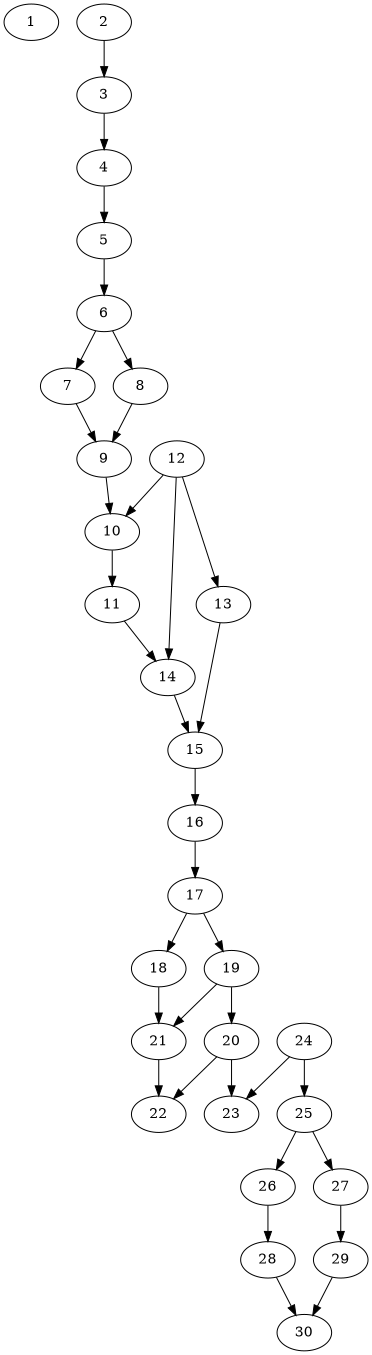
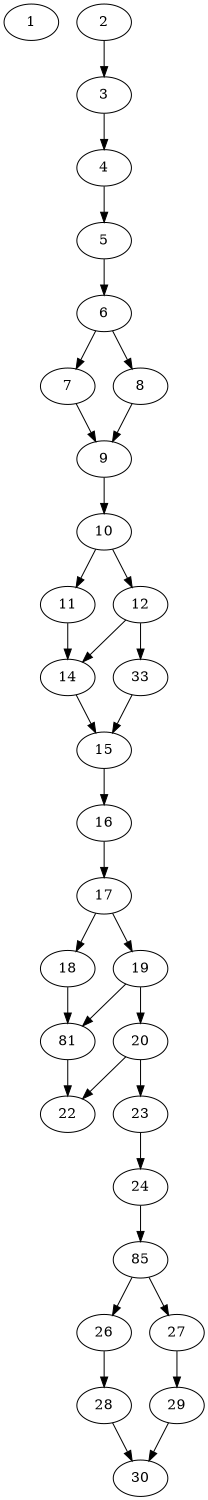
(148, 492) -> (120, 564)
(223, 605) -> (141, 677)
(159, 1041) -> (68, 1041)
(272, 1074) -> (141, 1146)
(304, 1114) -> (141, 1260)
